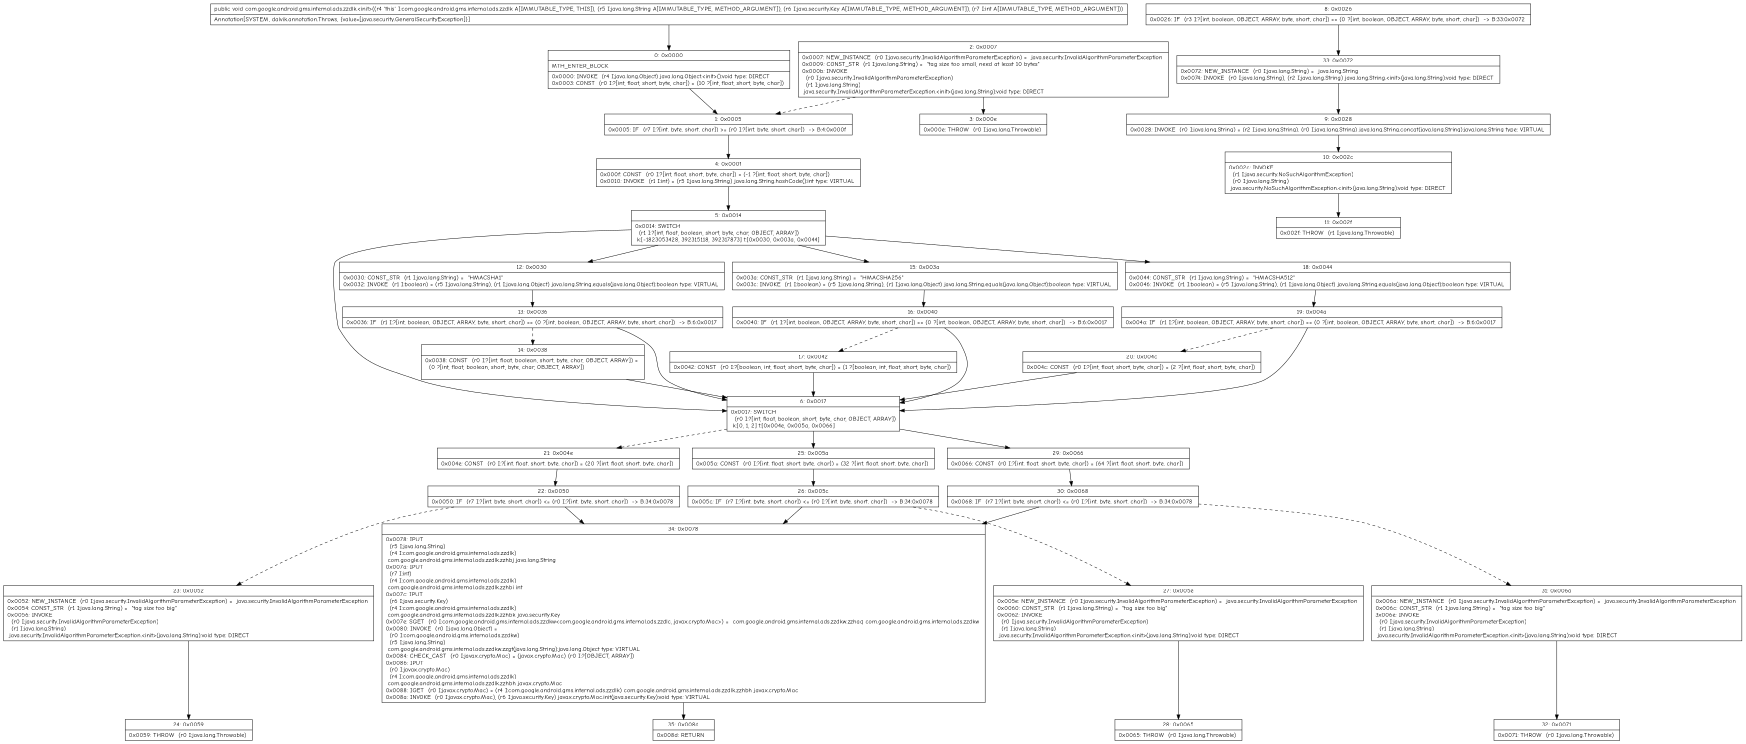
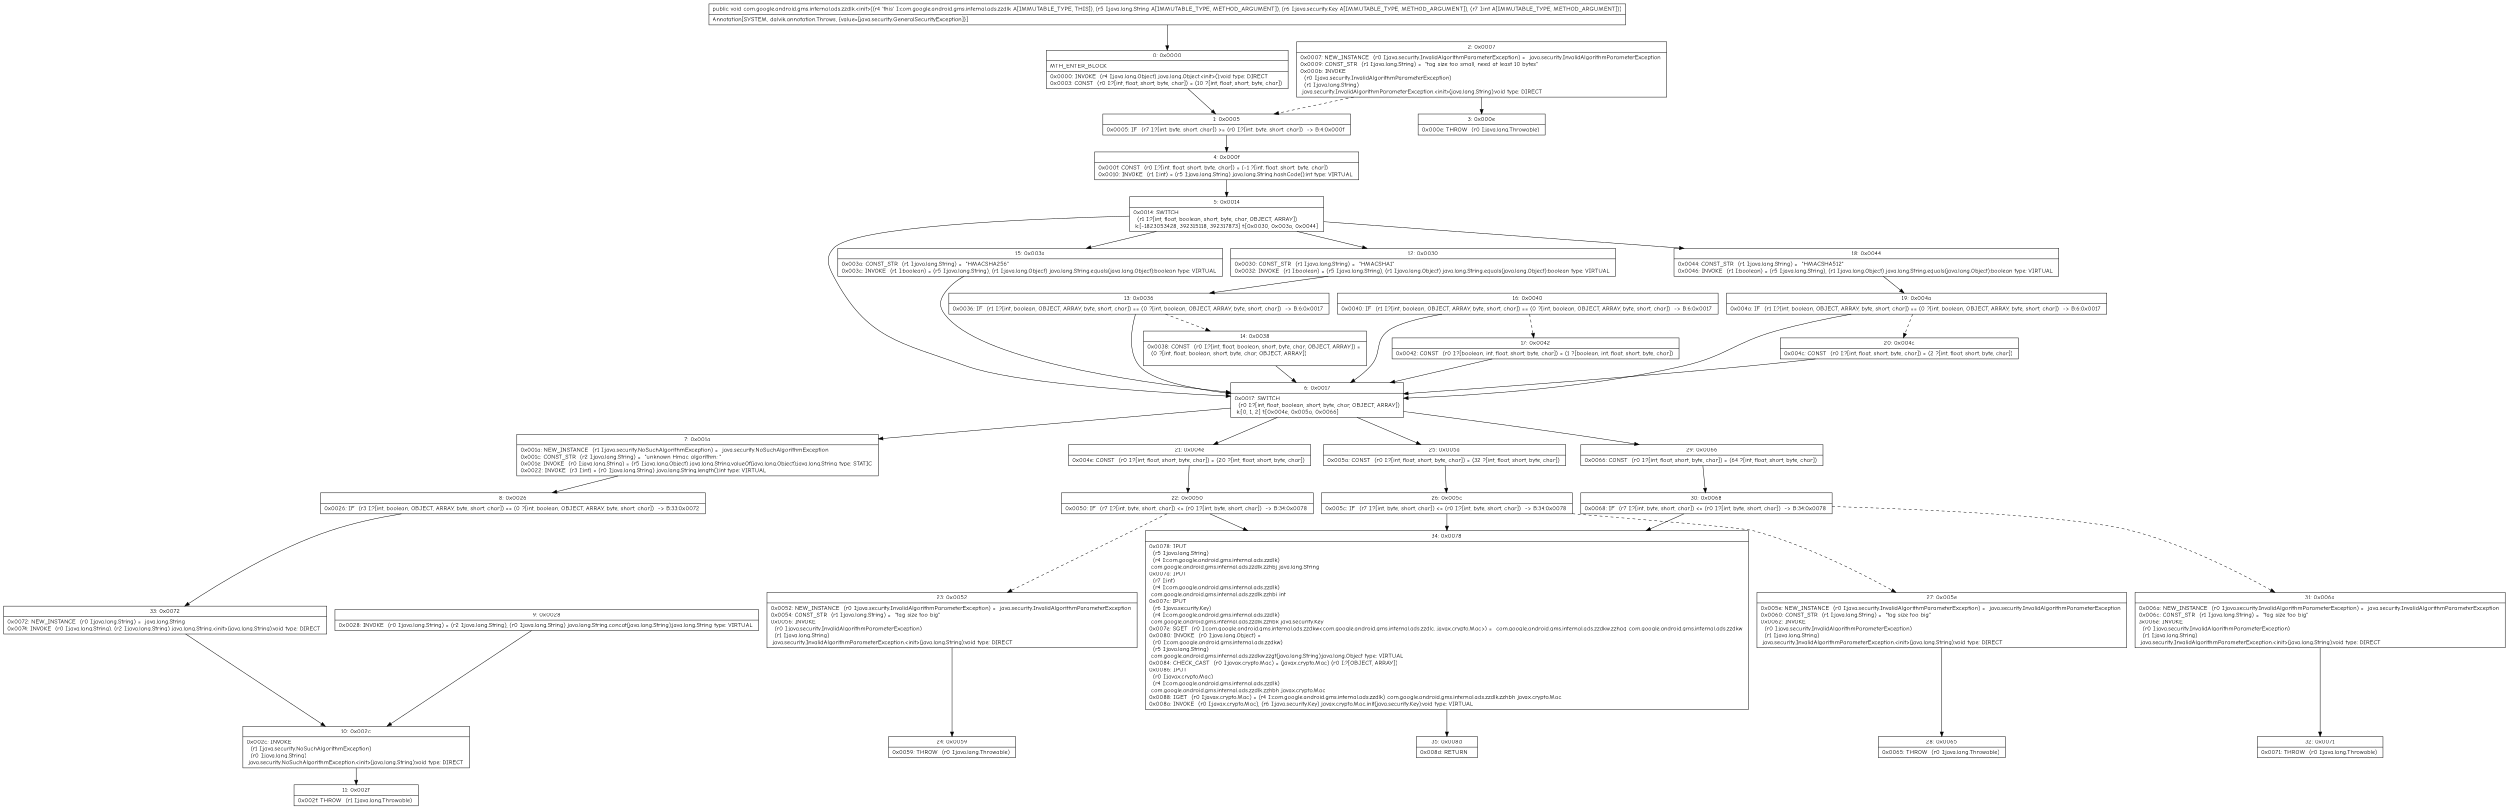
(1338, 96) -> (254, 679)
(924, 296) -> (1056, 364)
(674, 438) -> (1248, 430)
none -> (698, 455)
